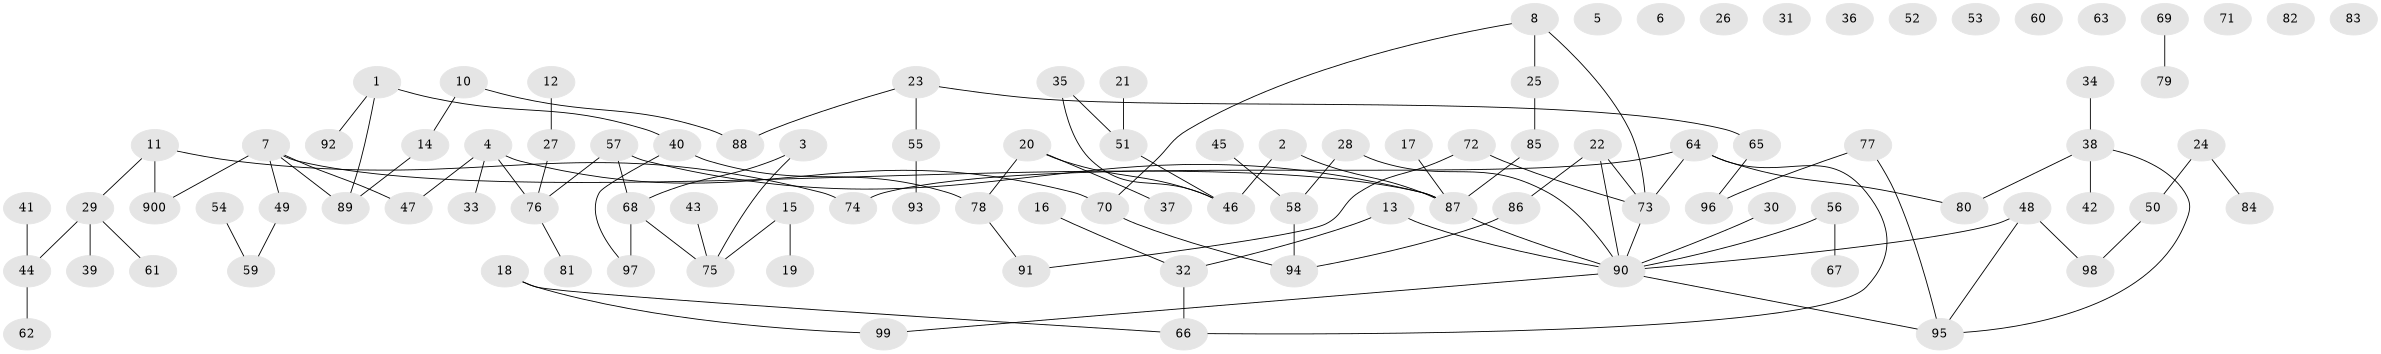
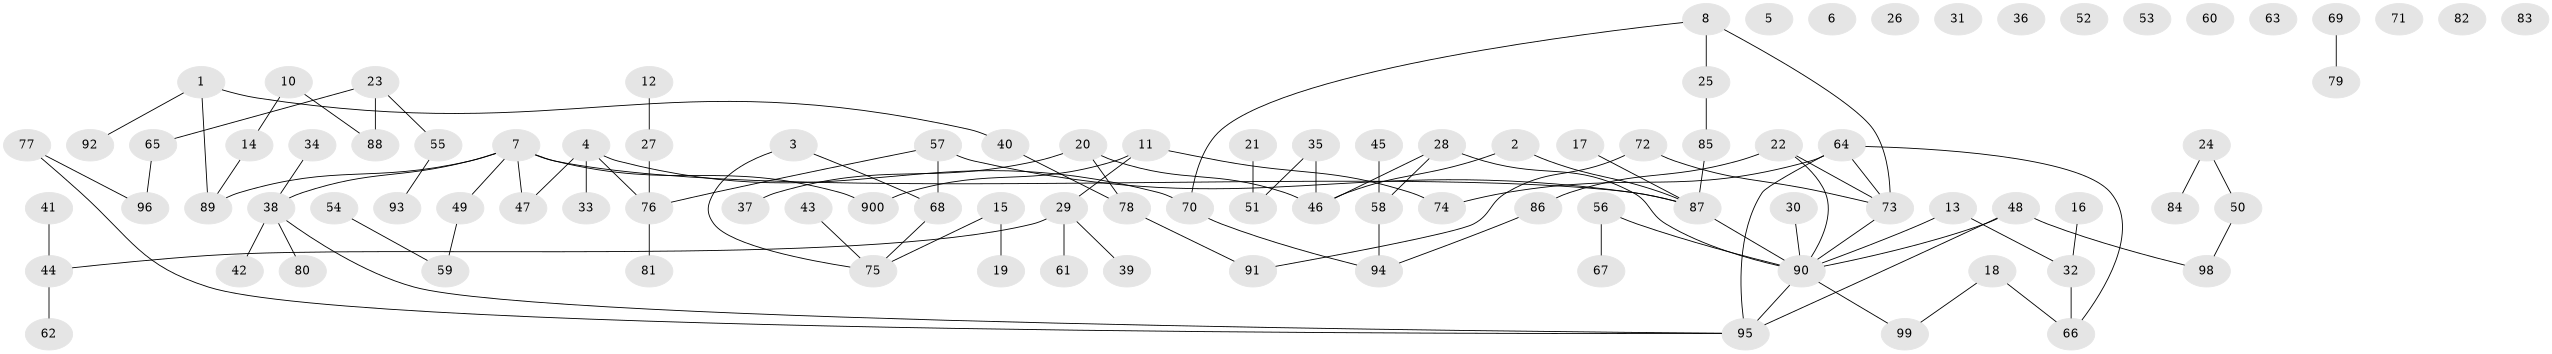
(1177, 177) -> (1386, 173)
none -> (350, 180)
(1826, 182) -> (1750, 219)
(631, 271) -> none
